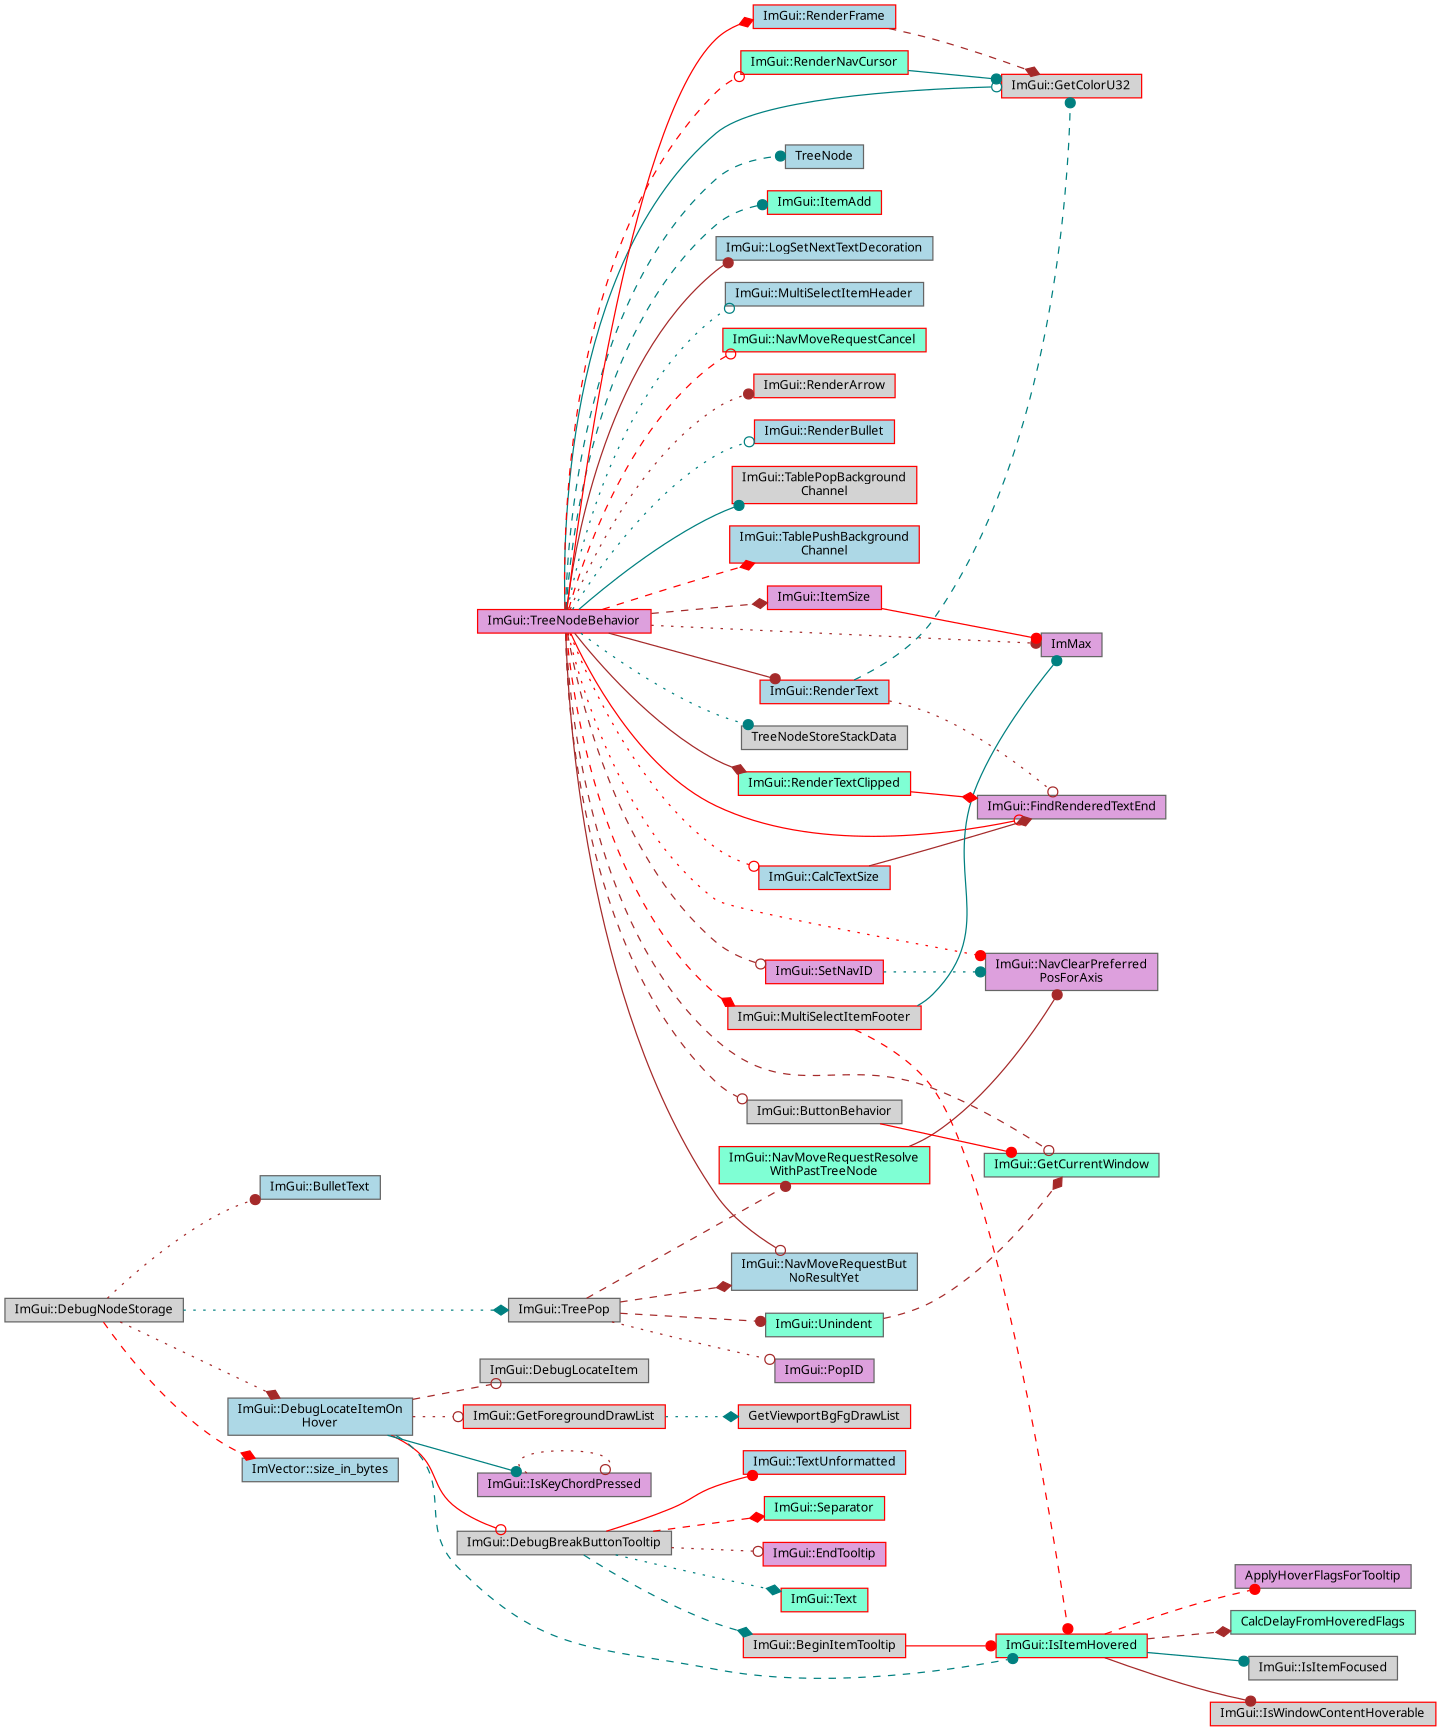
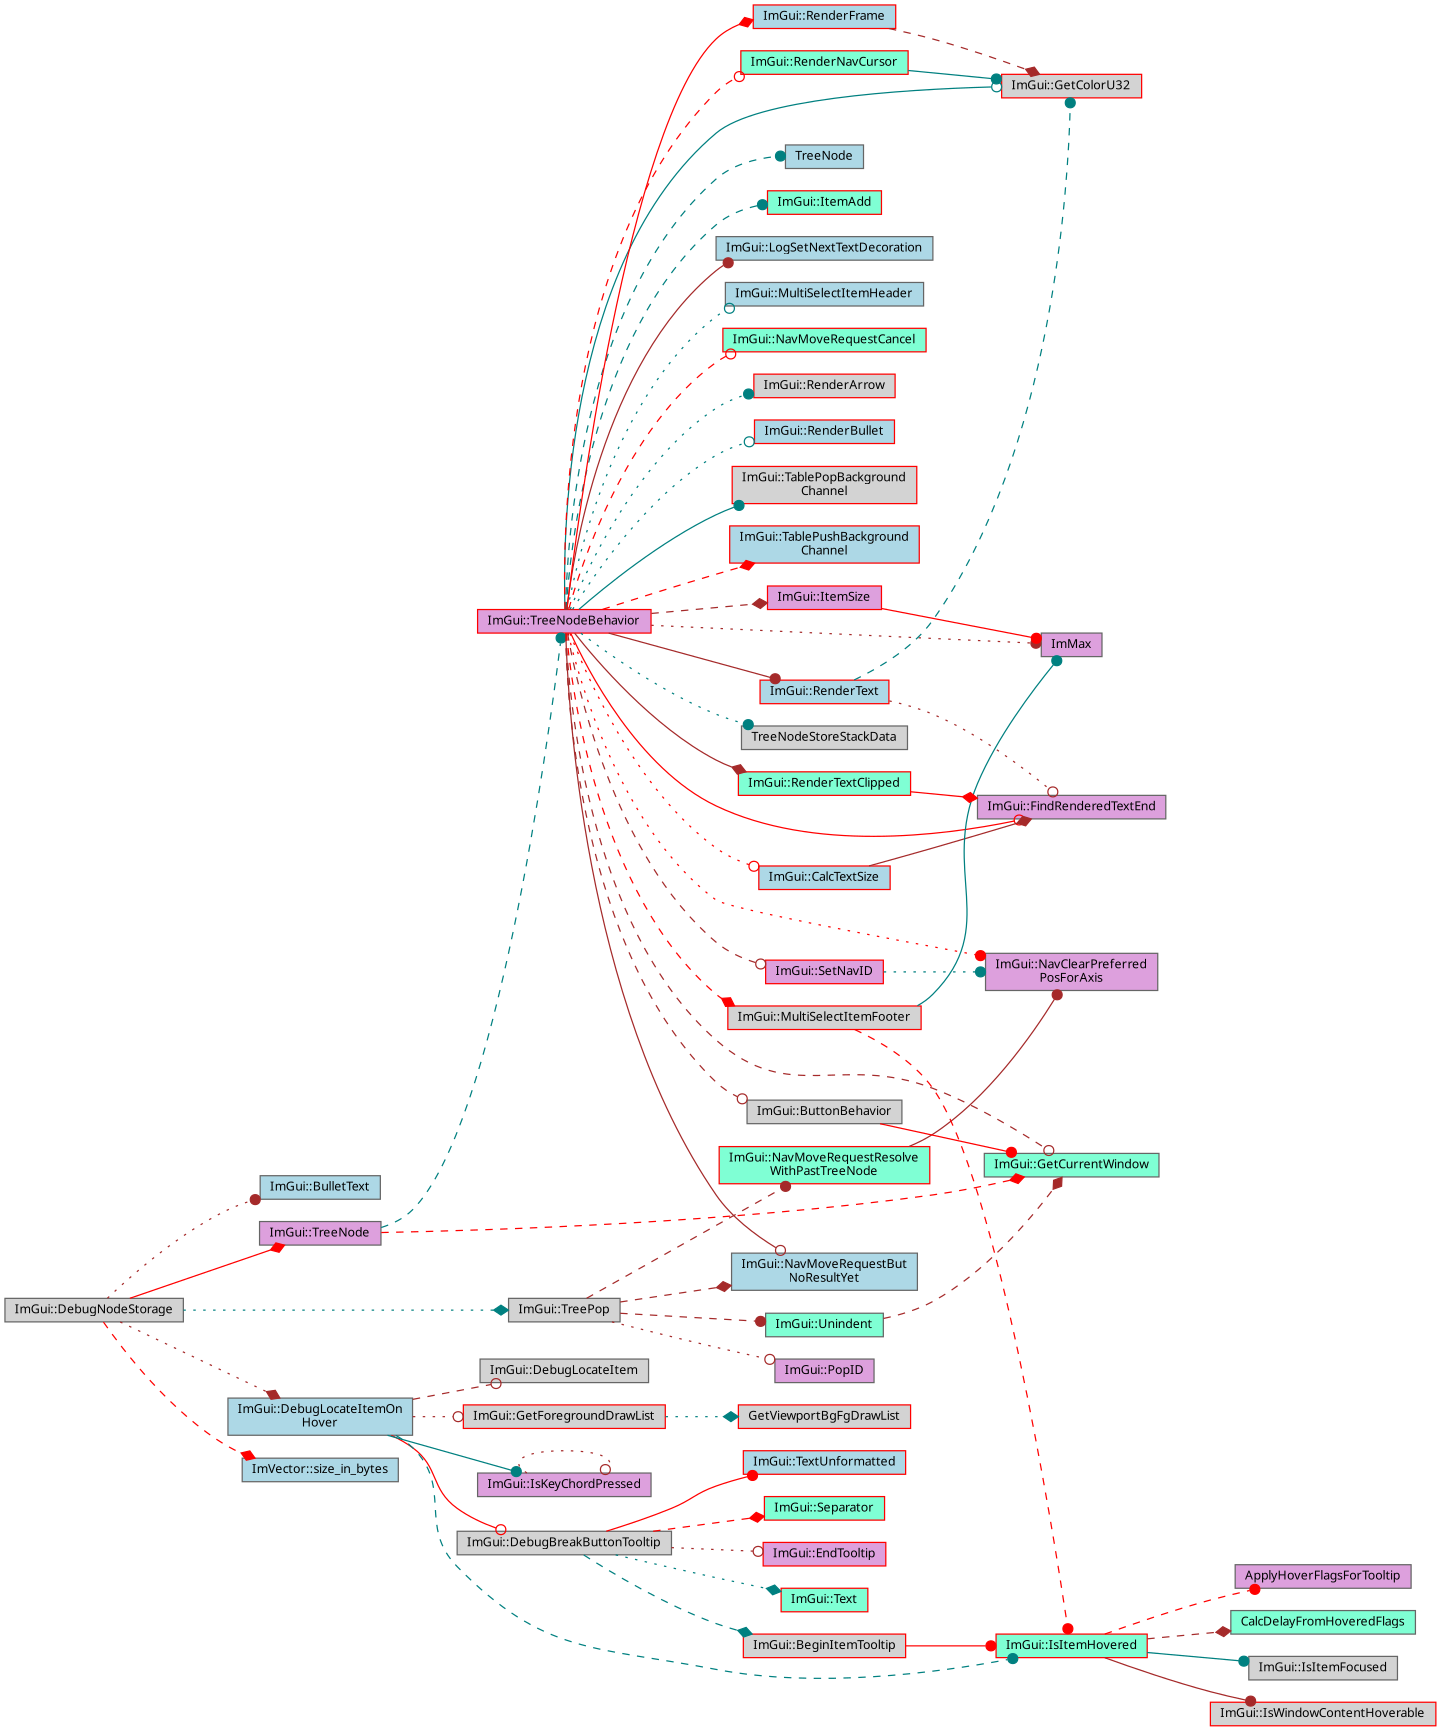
(638, 486) -> (638, 486)
none -> (320, 1233)
